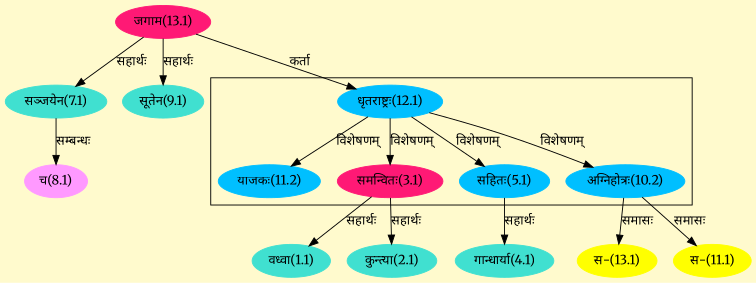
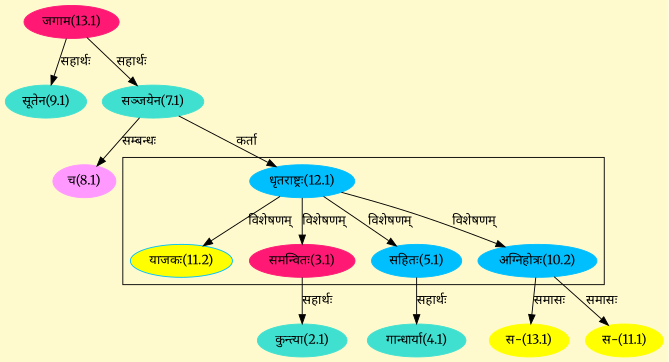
(272, 60) -> (223, 139)
(269, 181) -> (181, 261)
(291, 261) -> none
